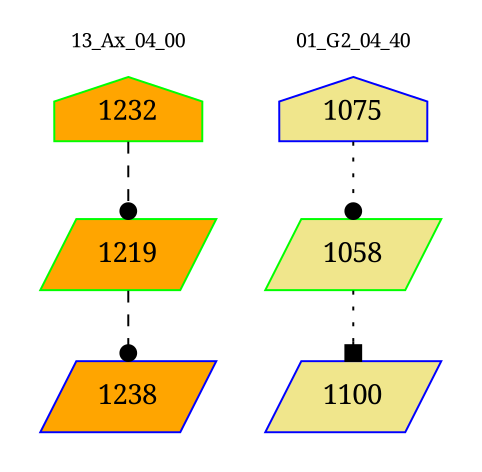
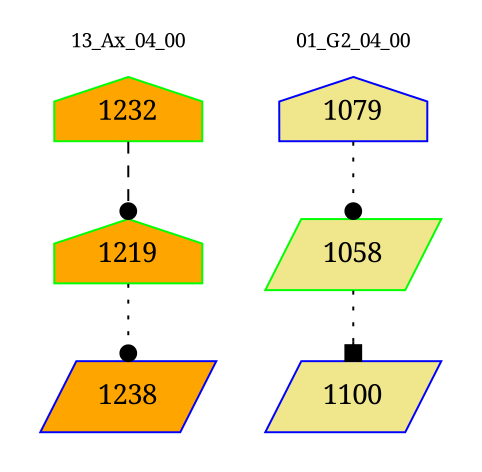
(353, 42) -> (353, 42)
(353, 112) -> (353, 112)
(128, 255) -> (128, 255)
(128, 318) -> (128, 315)
